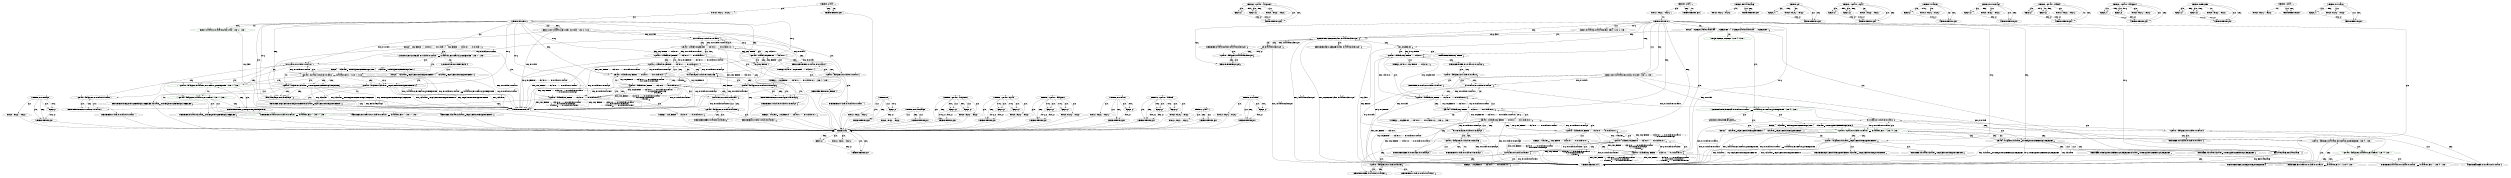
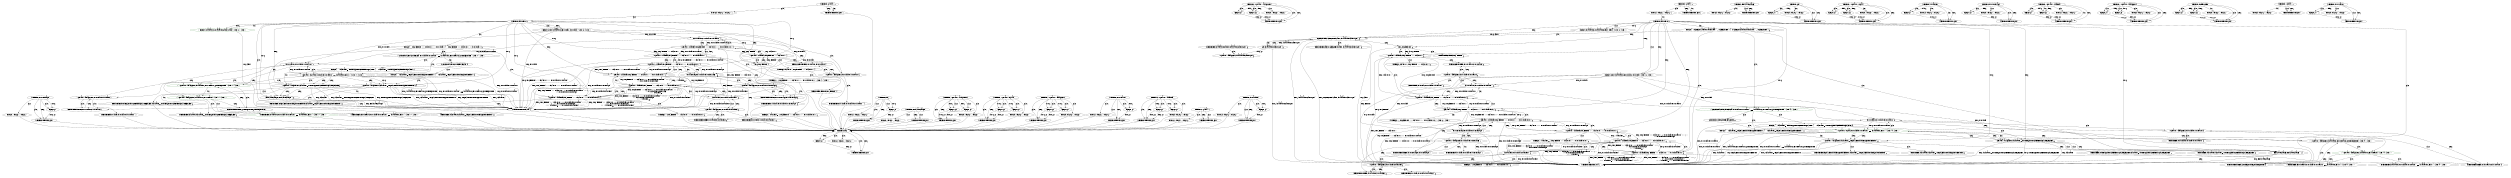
(1727, 39) -> none
(1250, 50) -> none
(1230, 64) -> none
